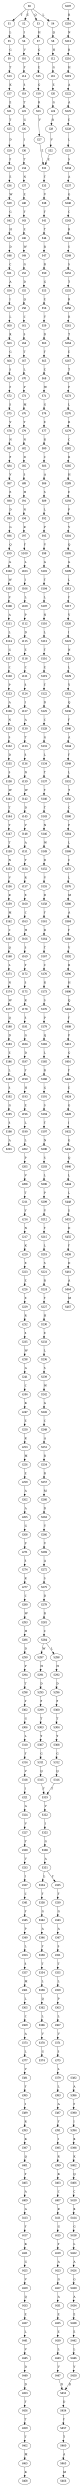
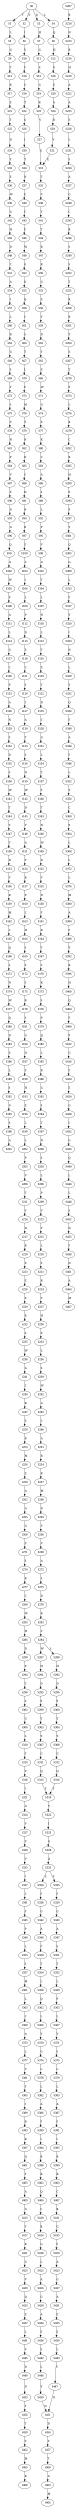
none -> (41, 2078)
